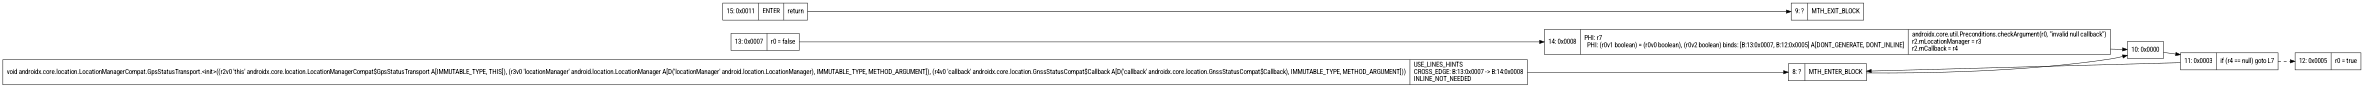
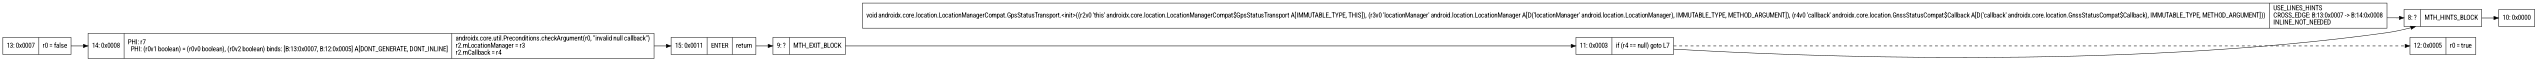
(2116, 49) -> (660, 46)
(2170, 53) -> (1208, 46)
(1836, 72) -> (2451, 18)
